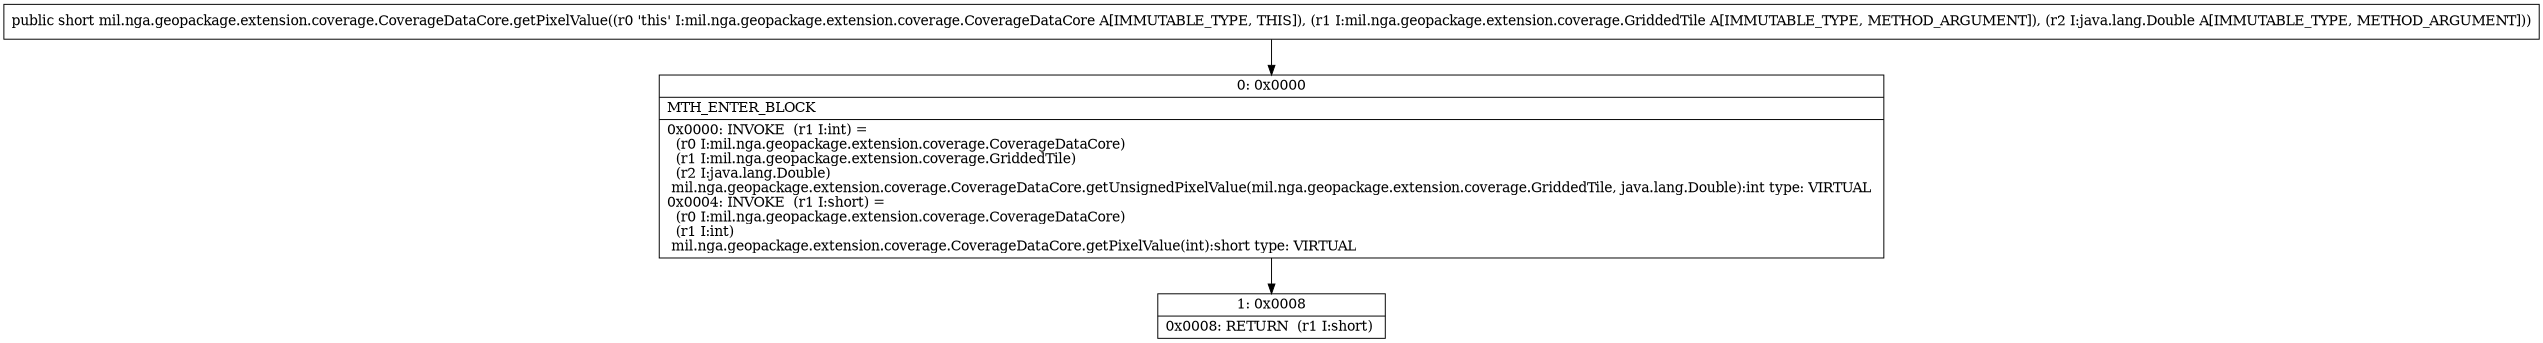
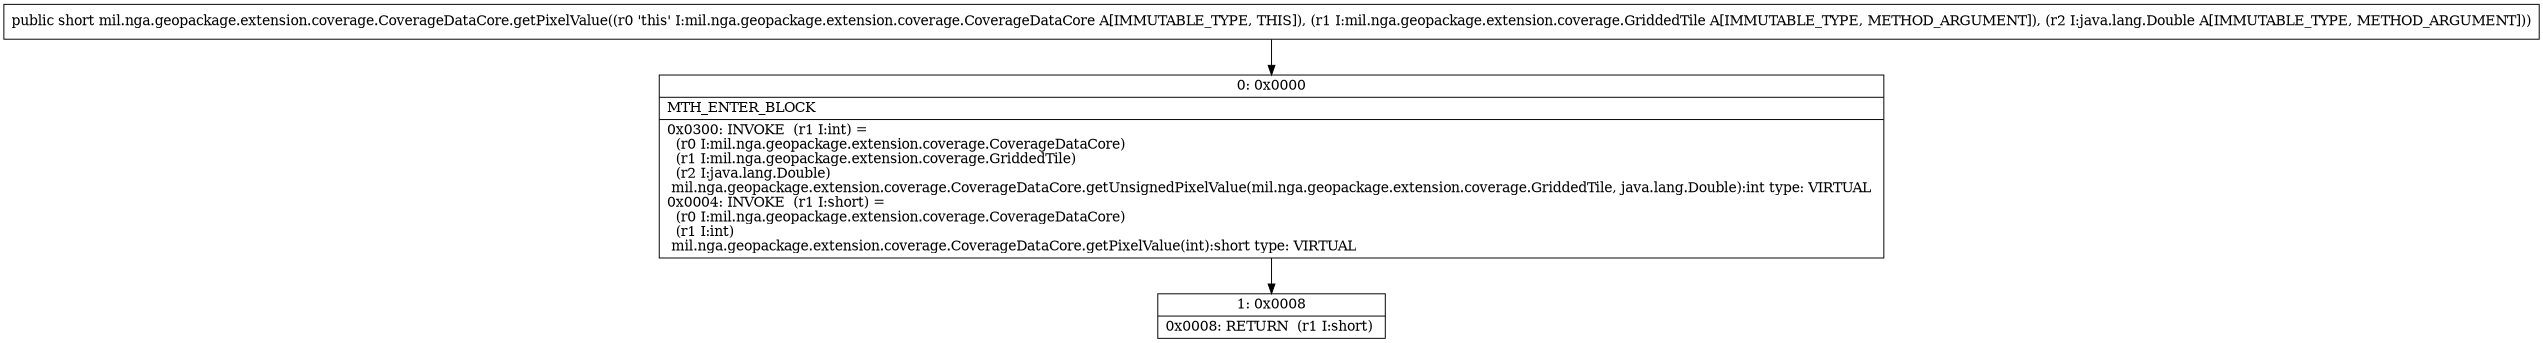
(770, 130) -> (770, 130)
